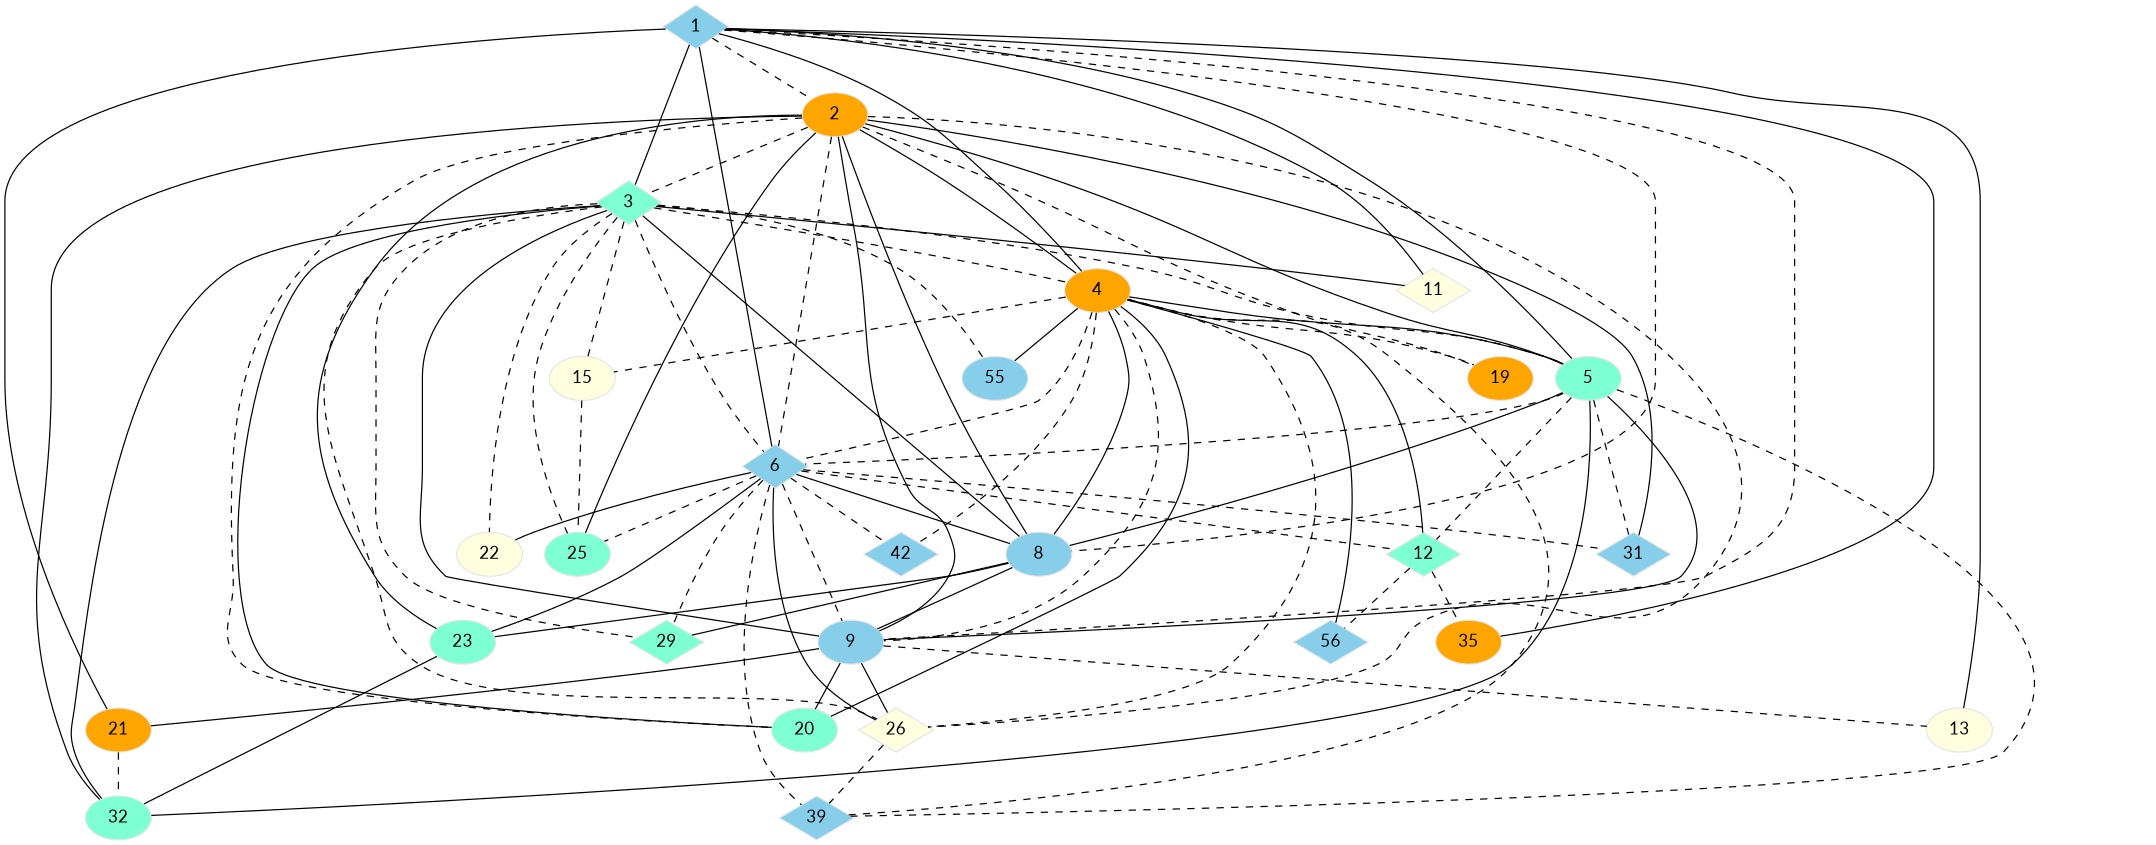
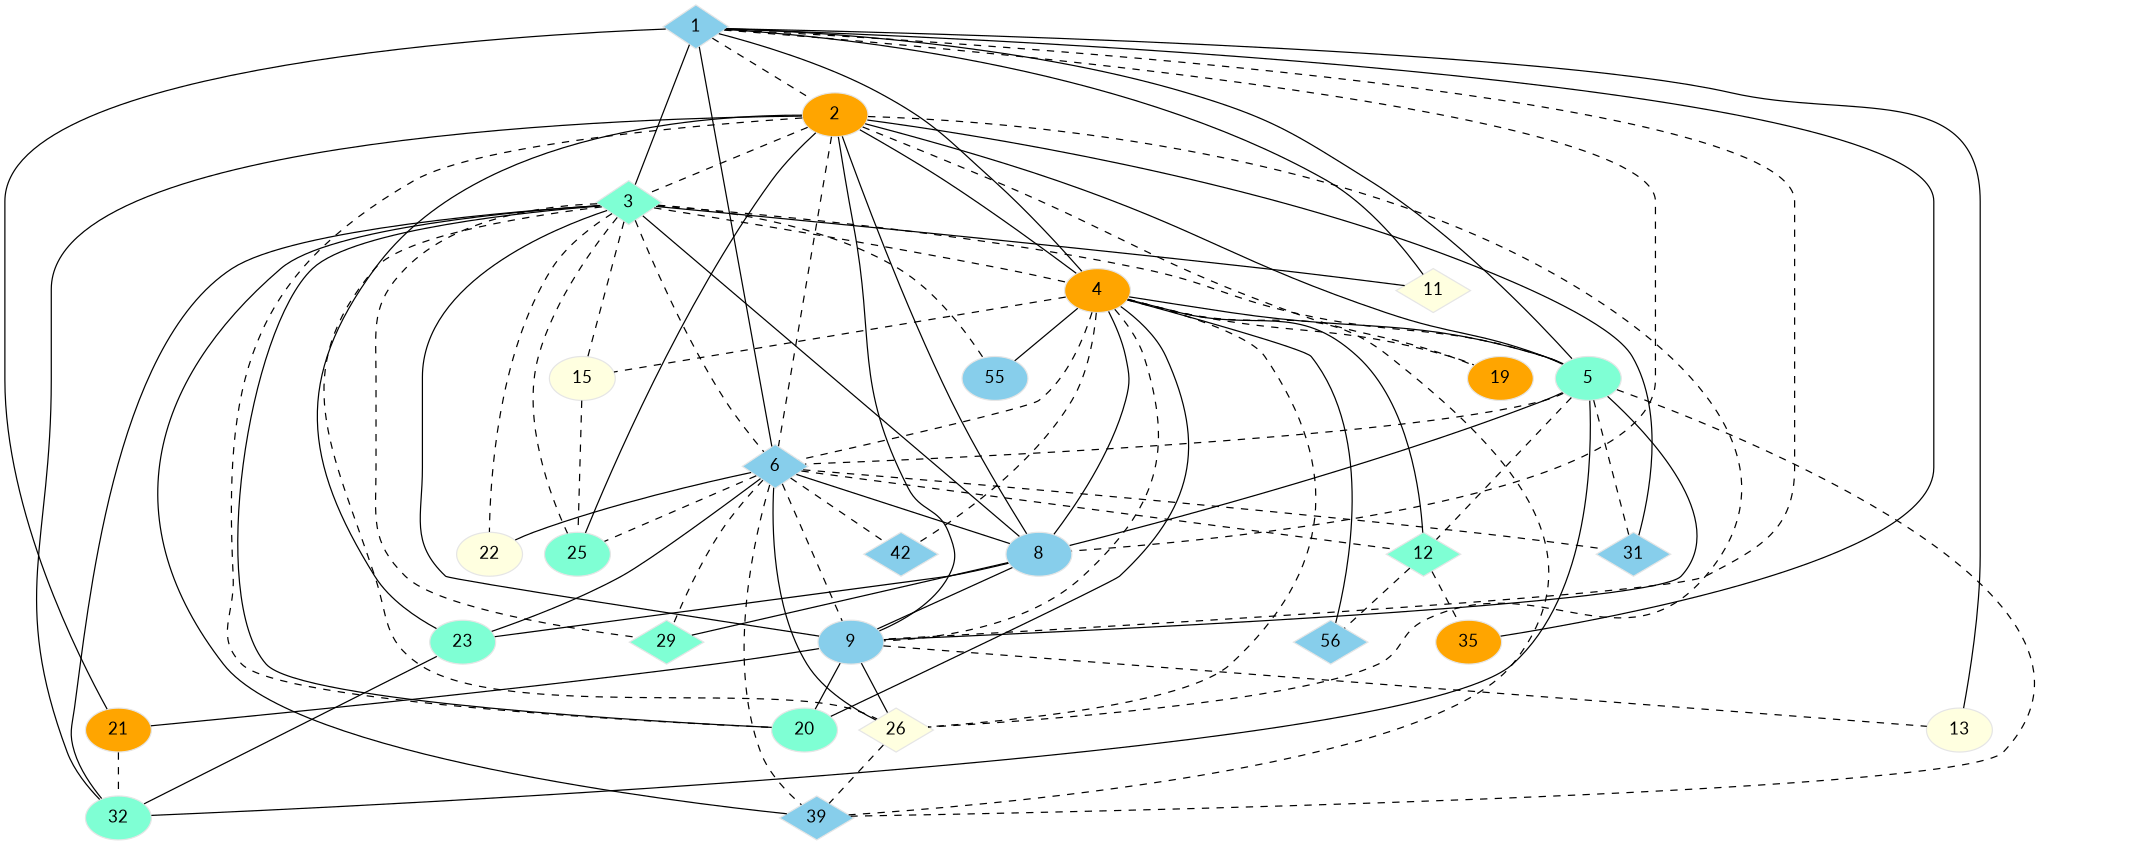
none -> (177, 583)
